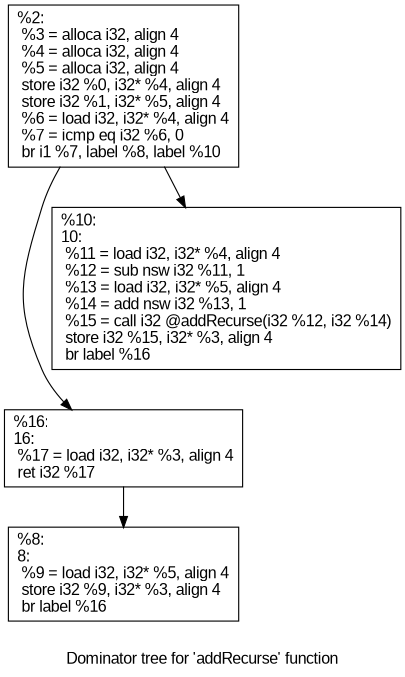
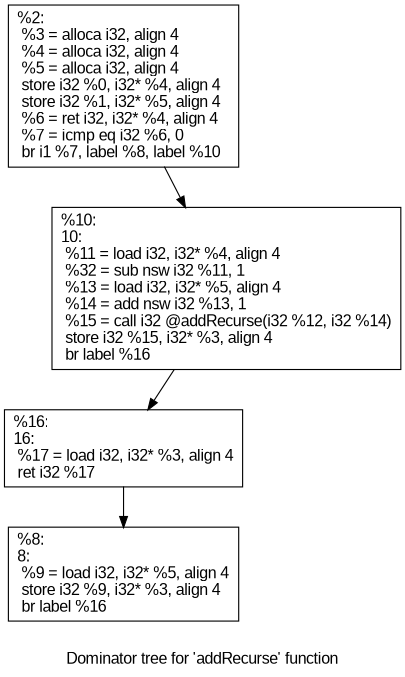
(124, 119) -> (118, 119)
(153, 271) -> (153, 271)
(24, 286) -> (164, 385)
